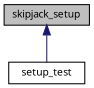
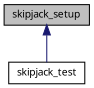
(47, 73) -> (47, 73)
